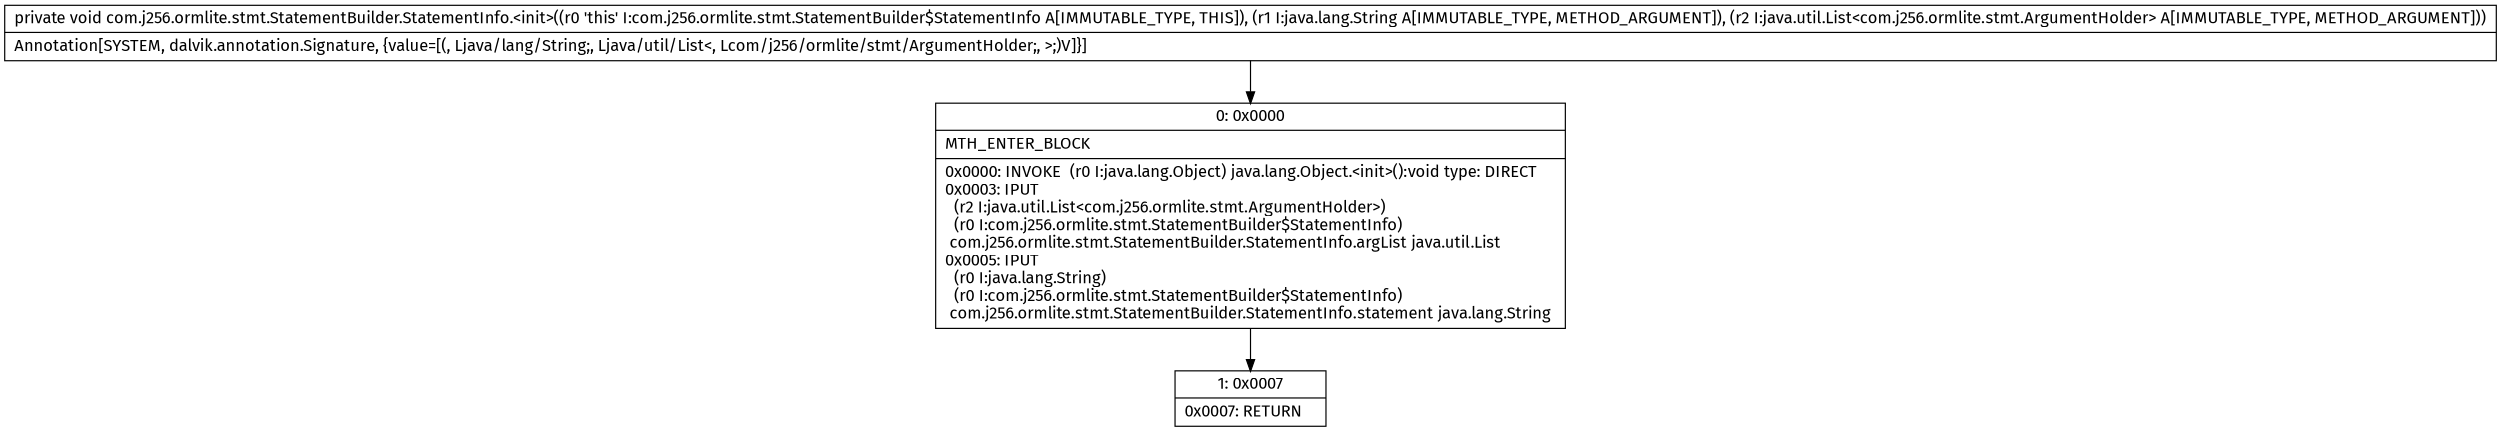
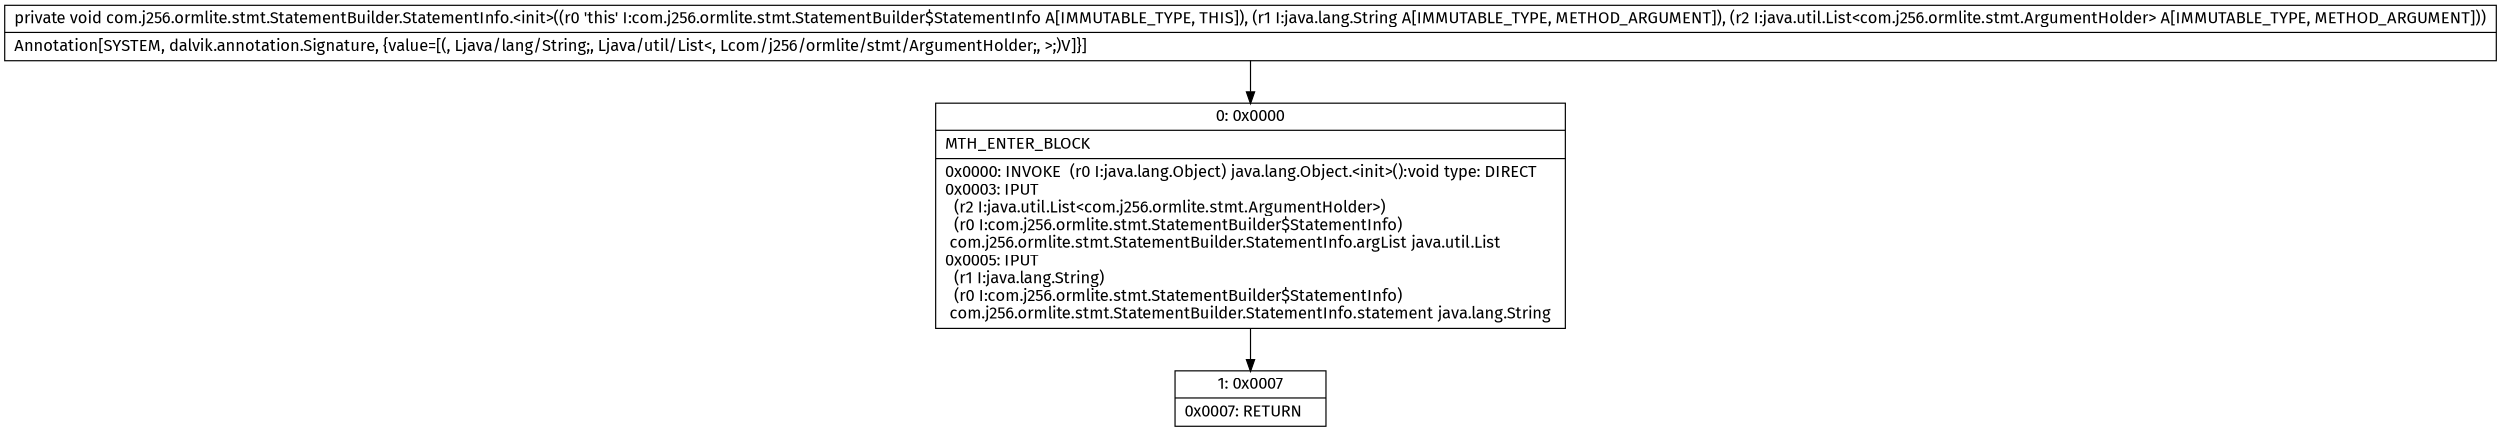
(1026, 278) -> (1025, 278)
